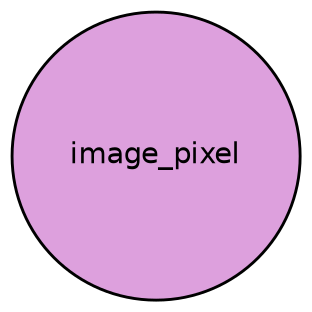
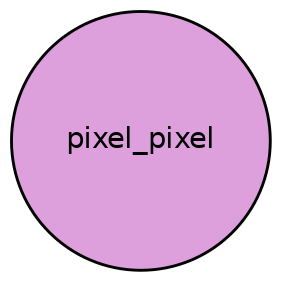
(156, 156) -> (141, 141)
